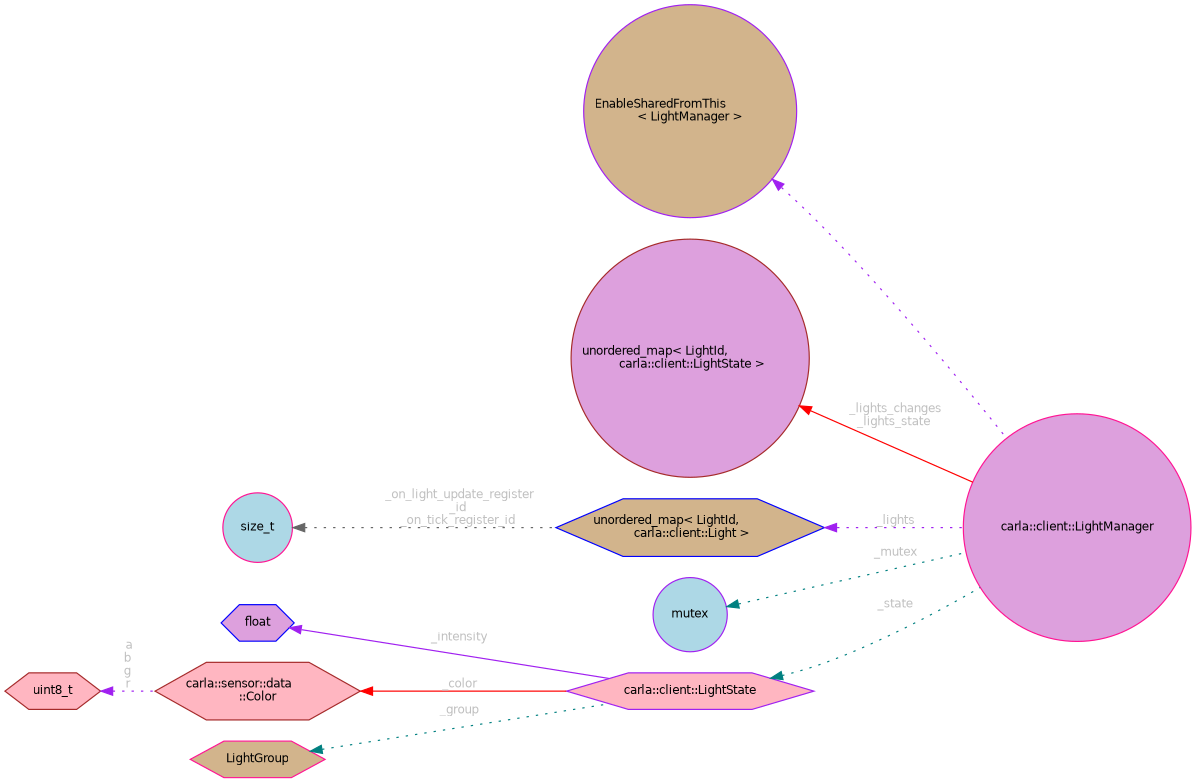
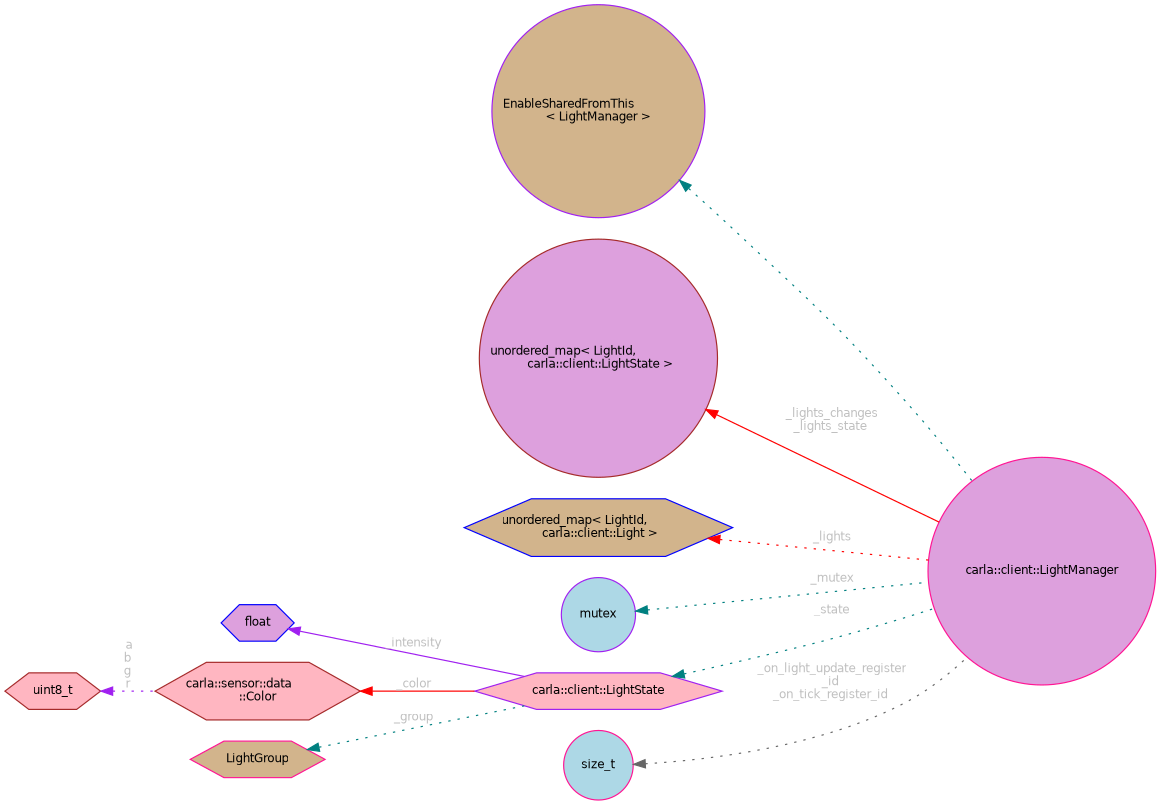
(899, 309) -> (837, 328)
(430, 528) -> (816, 737)
(900, 528) -> (824, 550)
